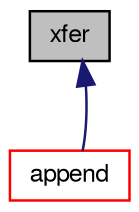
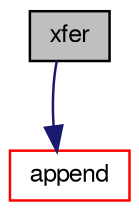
(86, 119) -> (53, 94)
